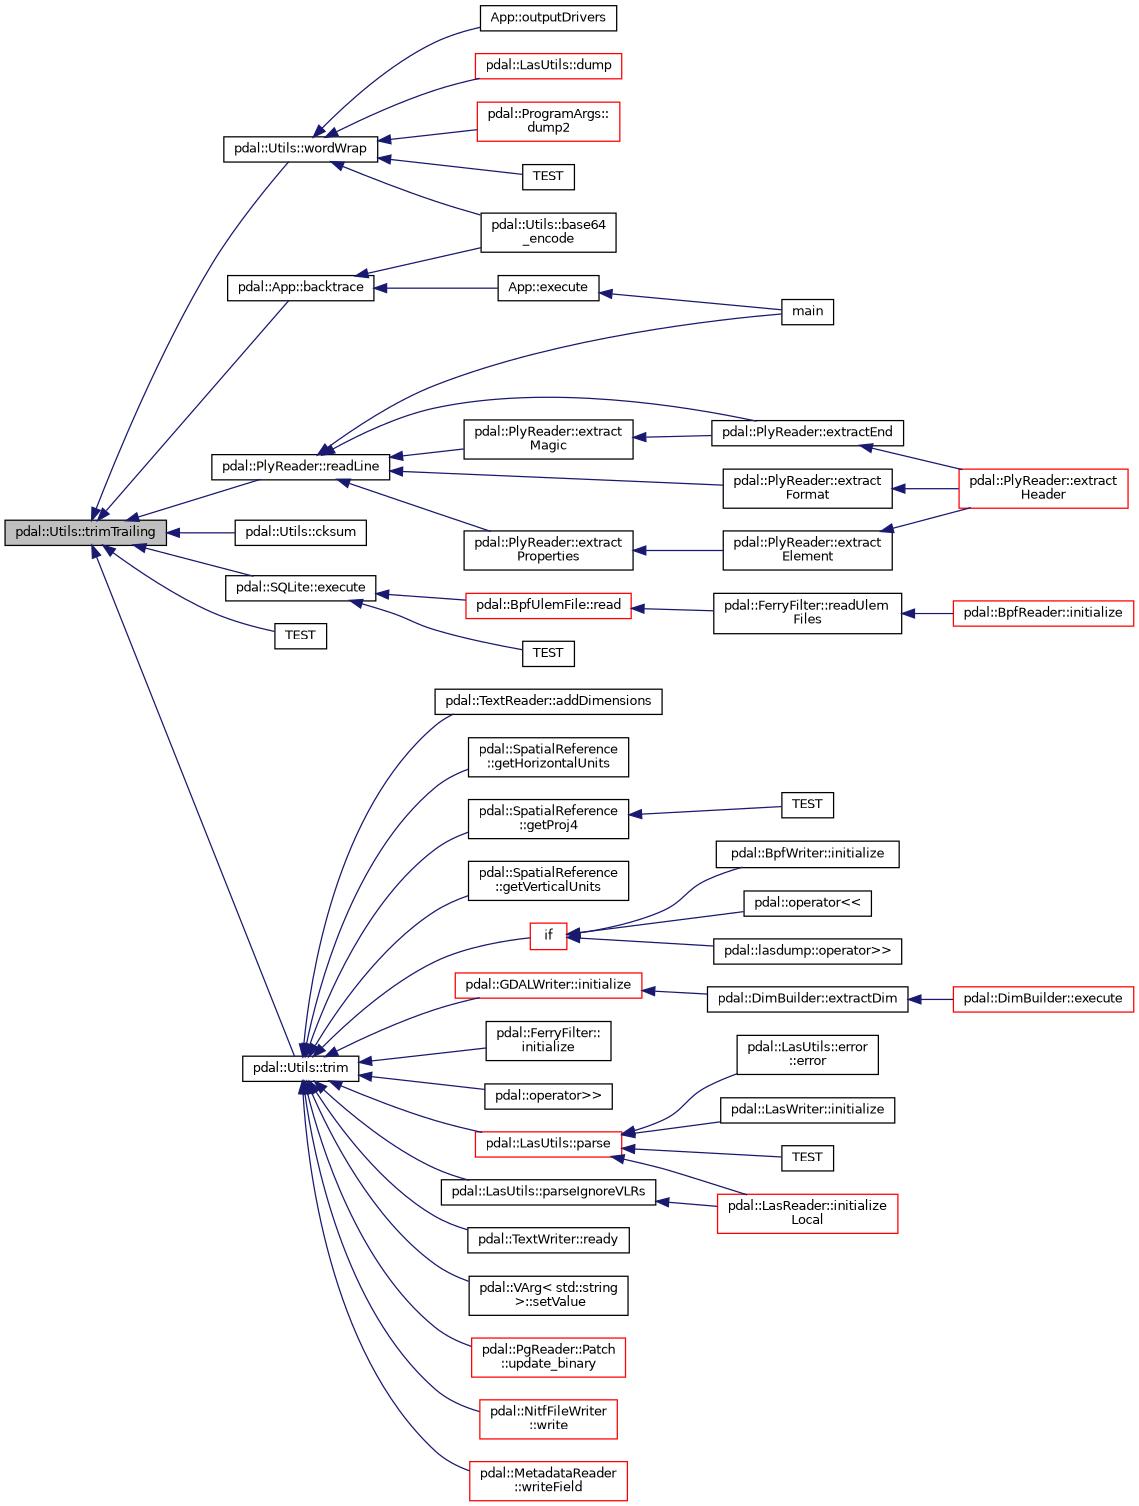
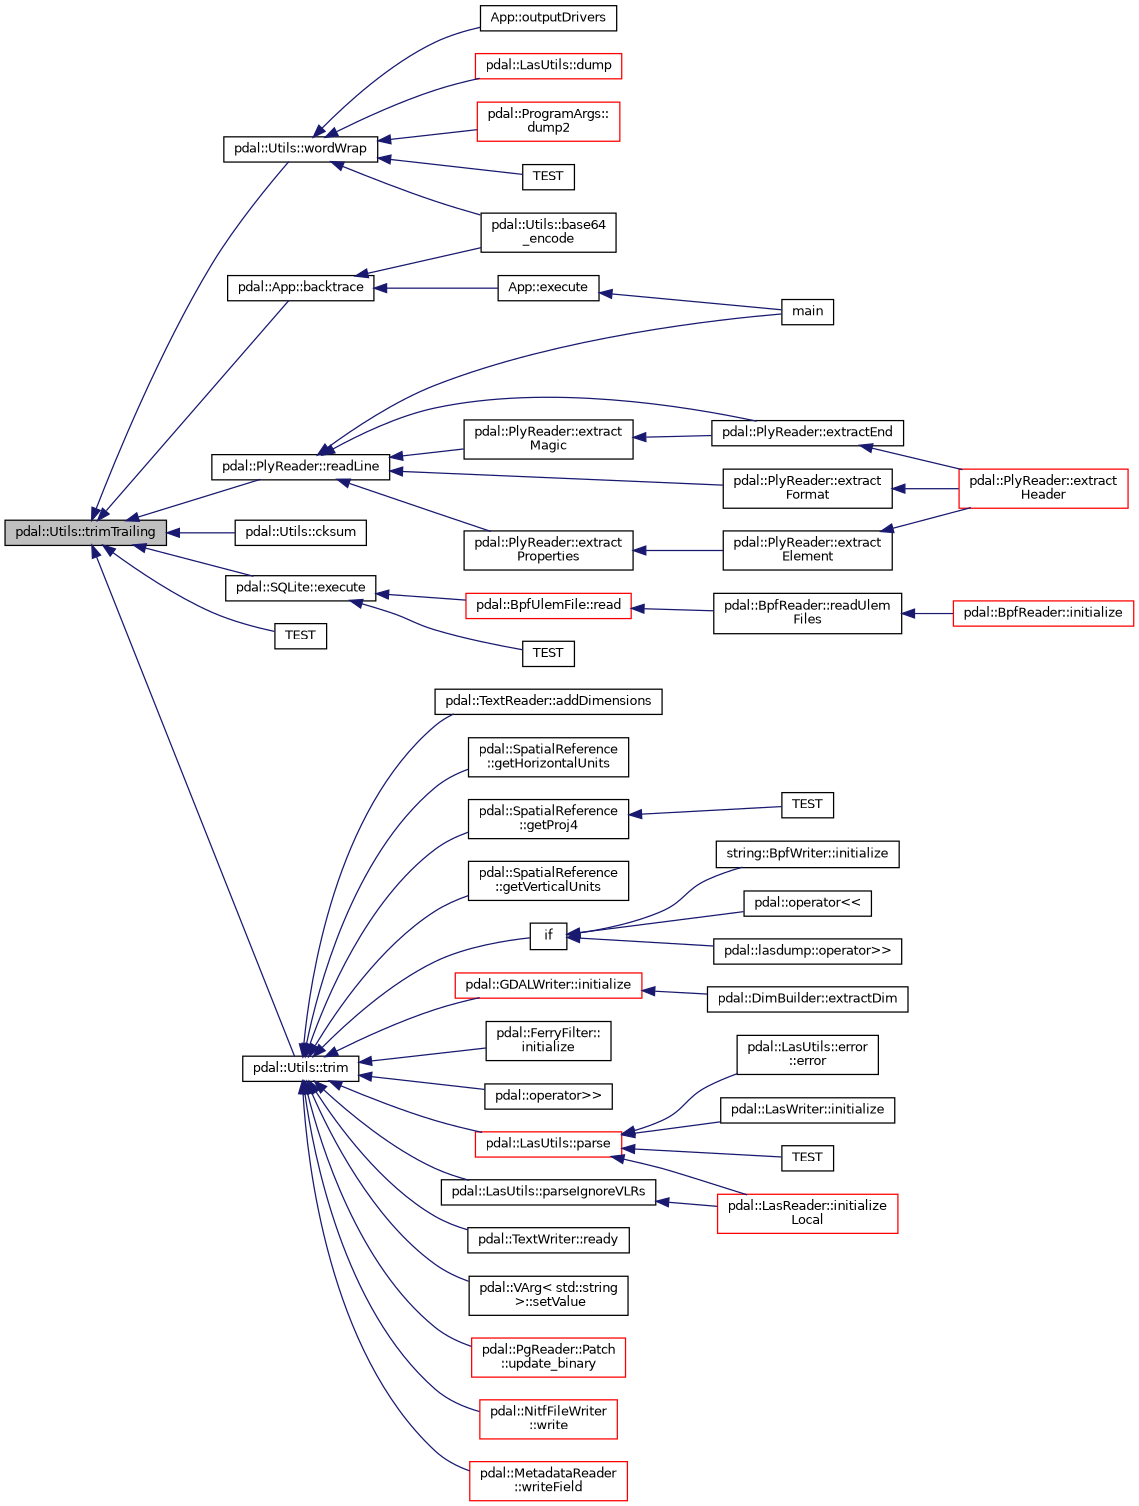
(808, 614) -> (808, 614)
(808, 854) -> (808, 854)
(549, 936) -> (549, 936)
(1044, 999) -> none
